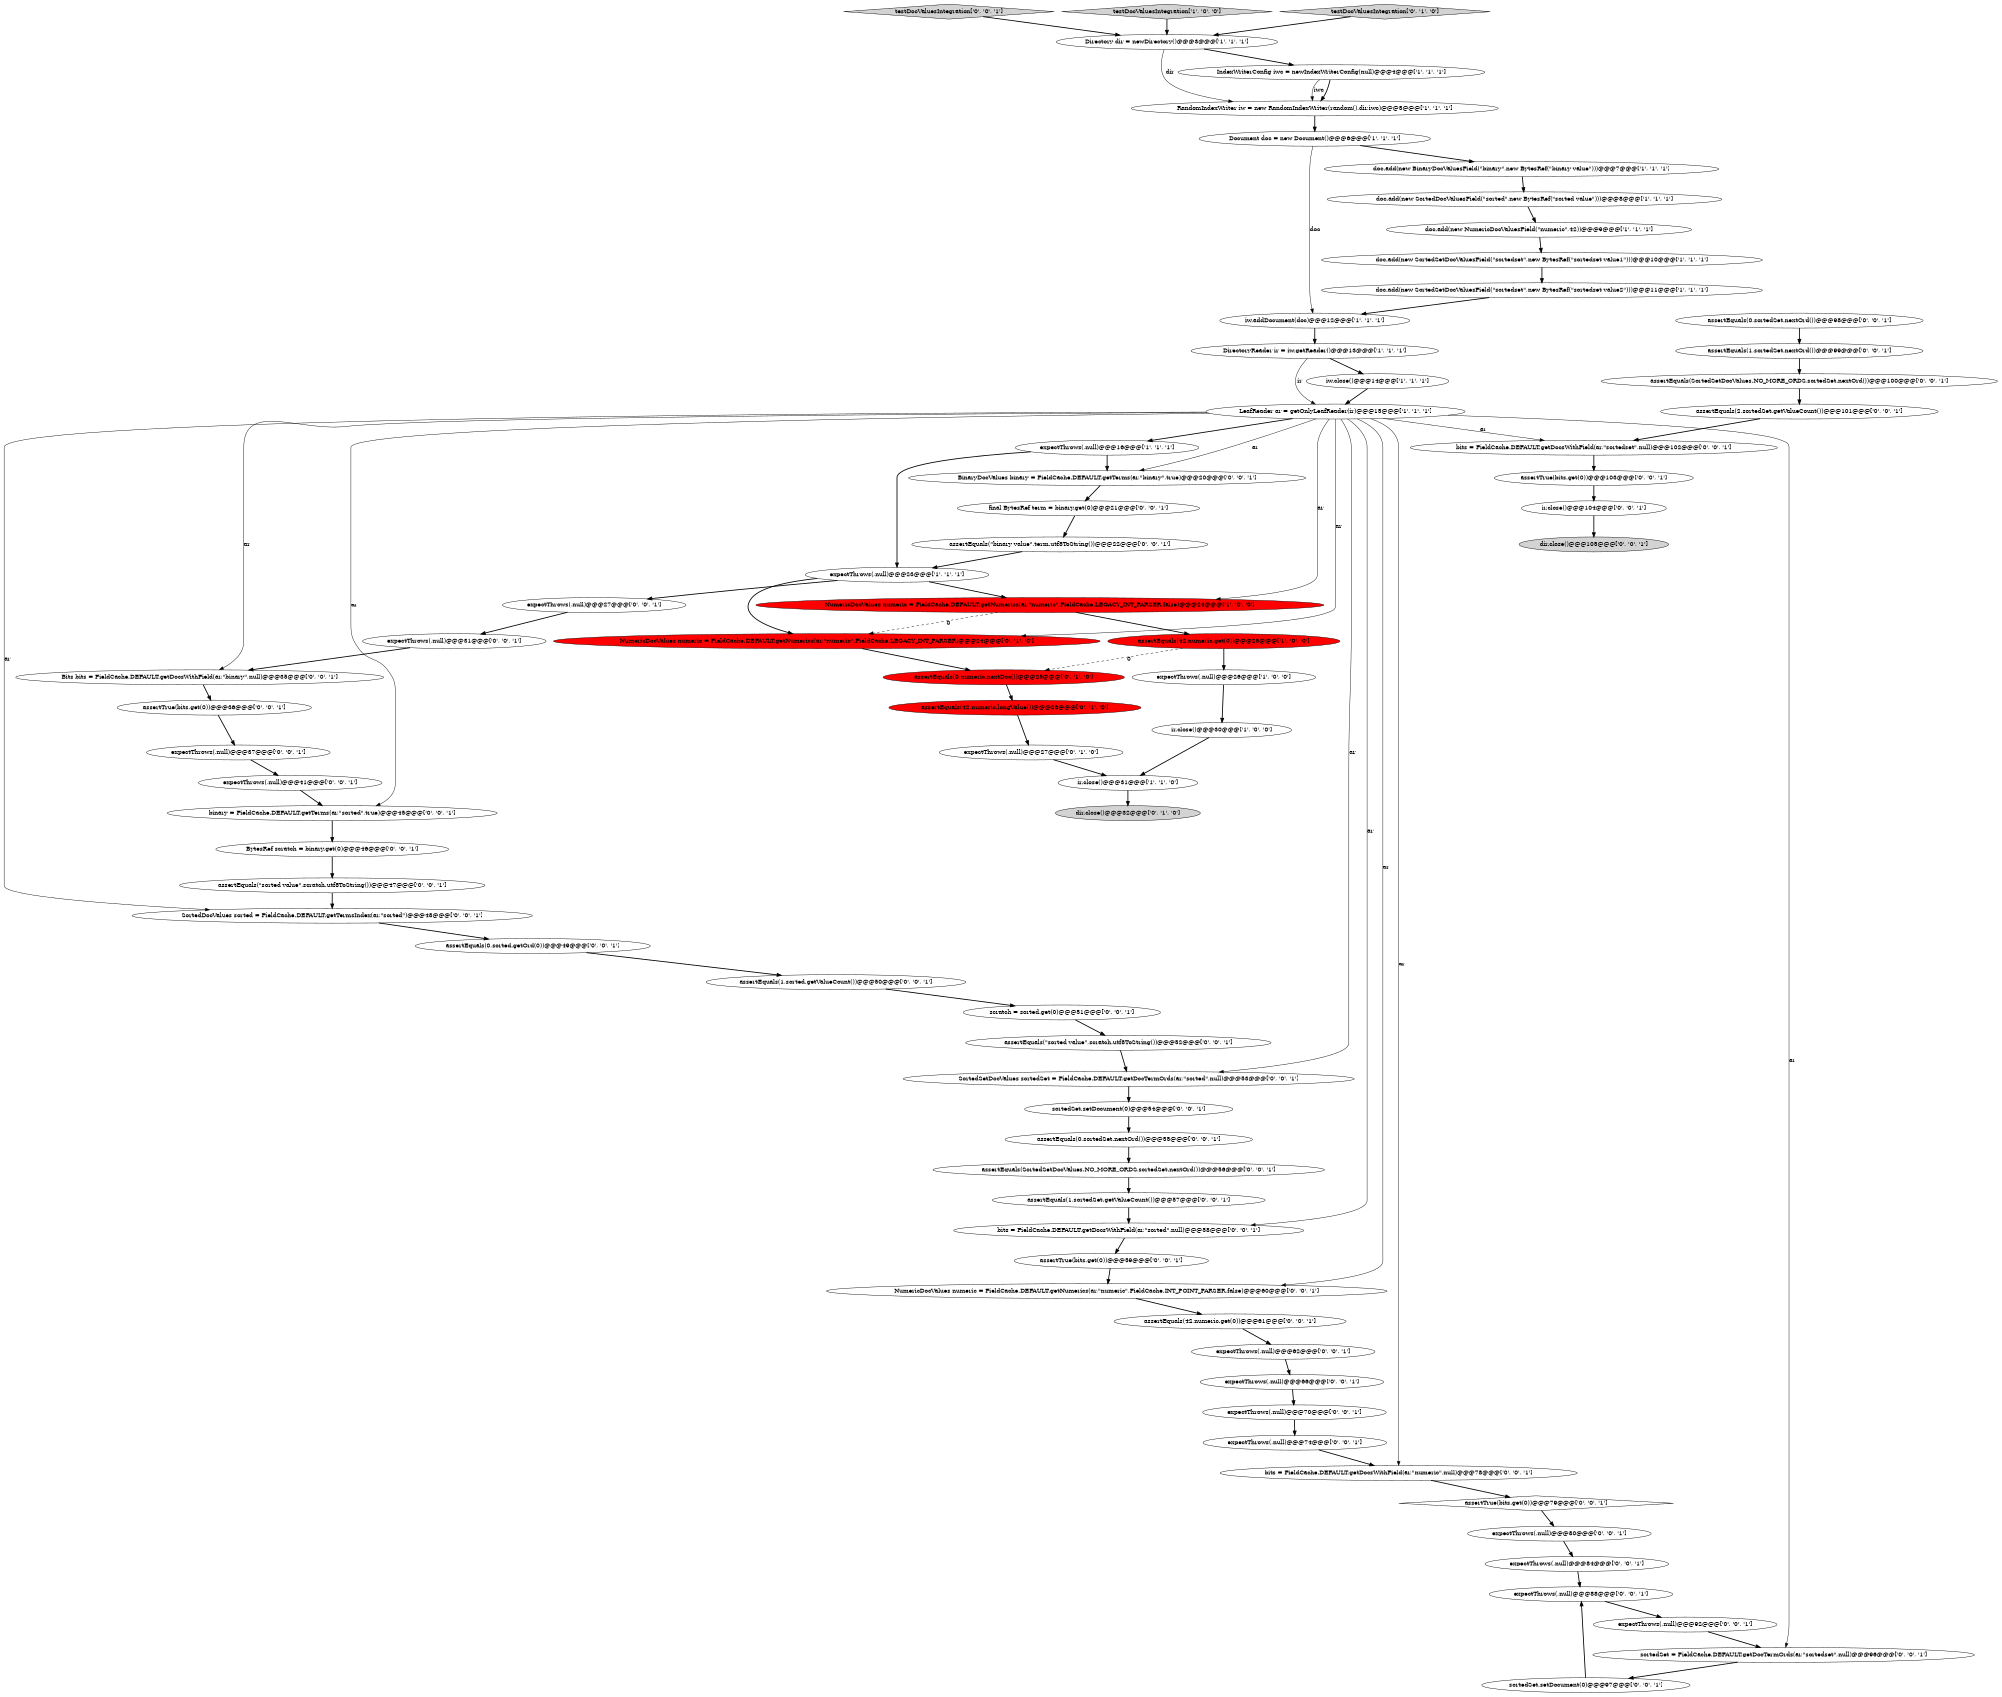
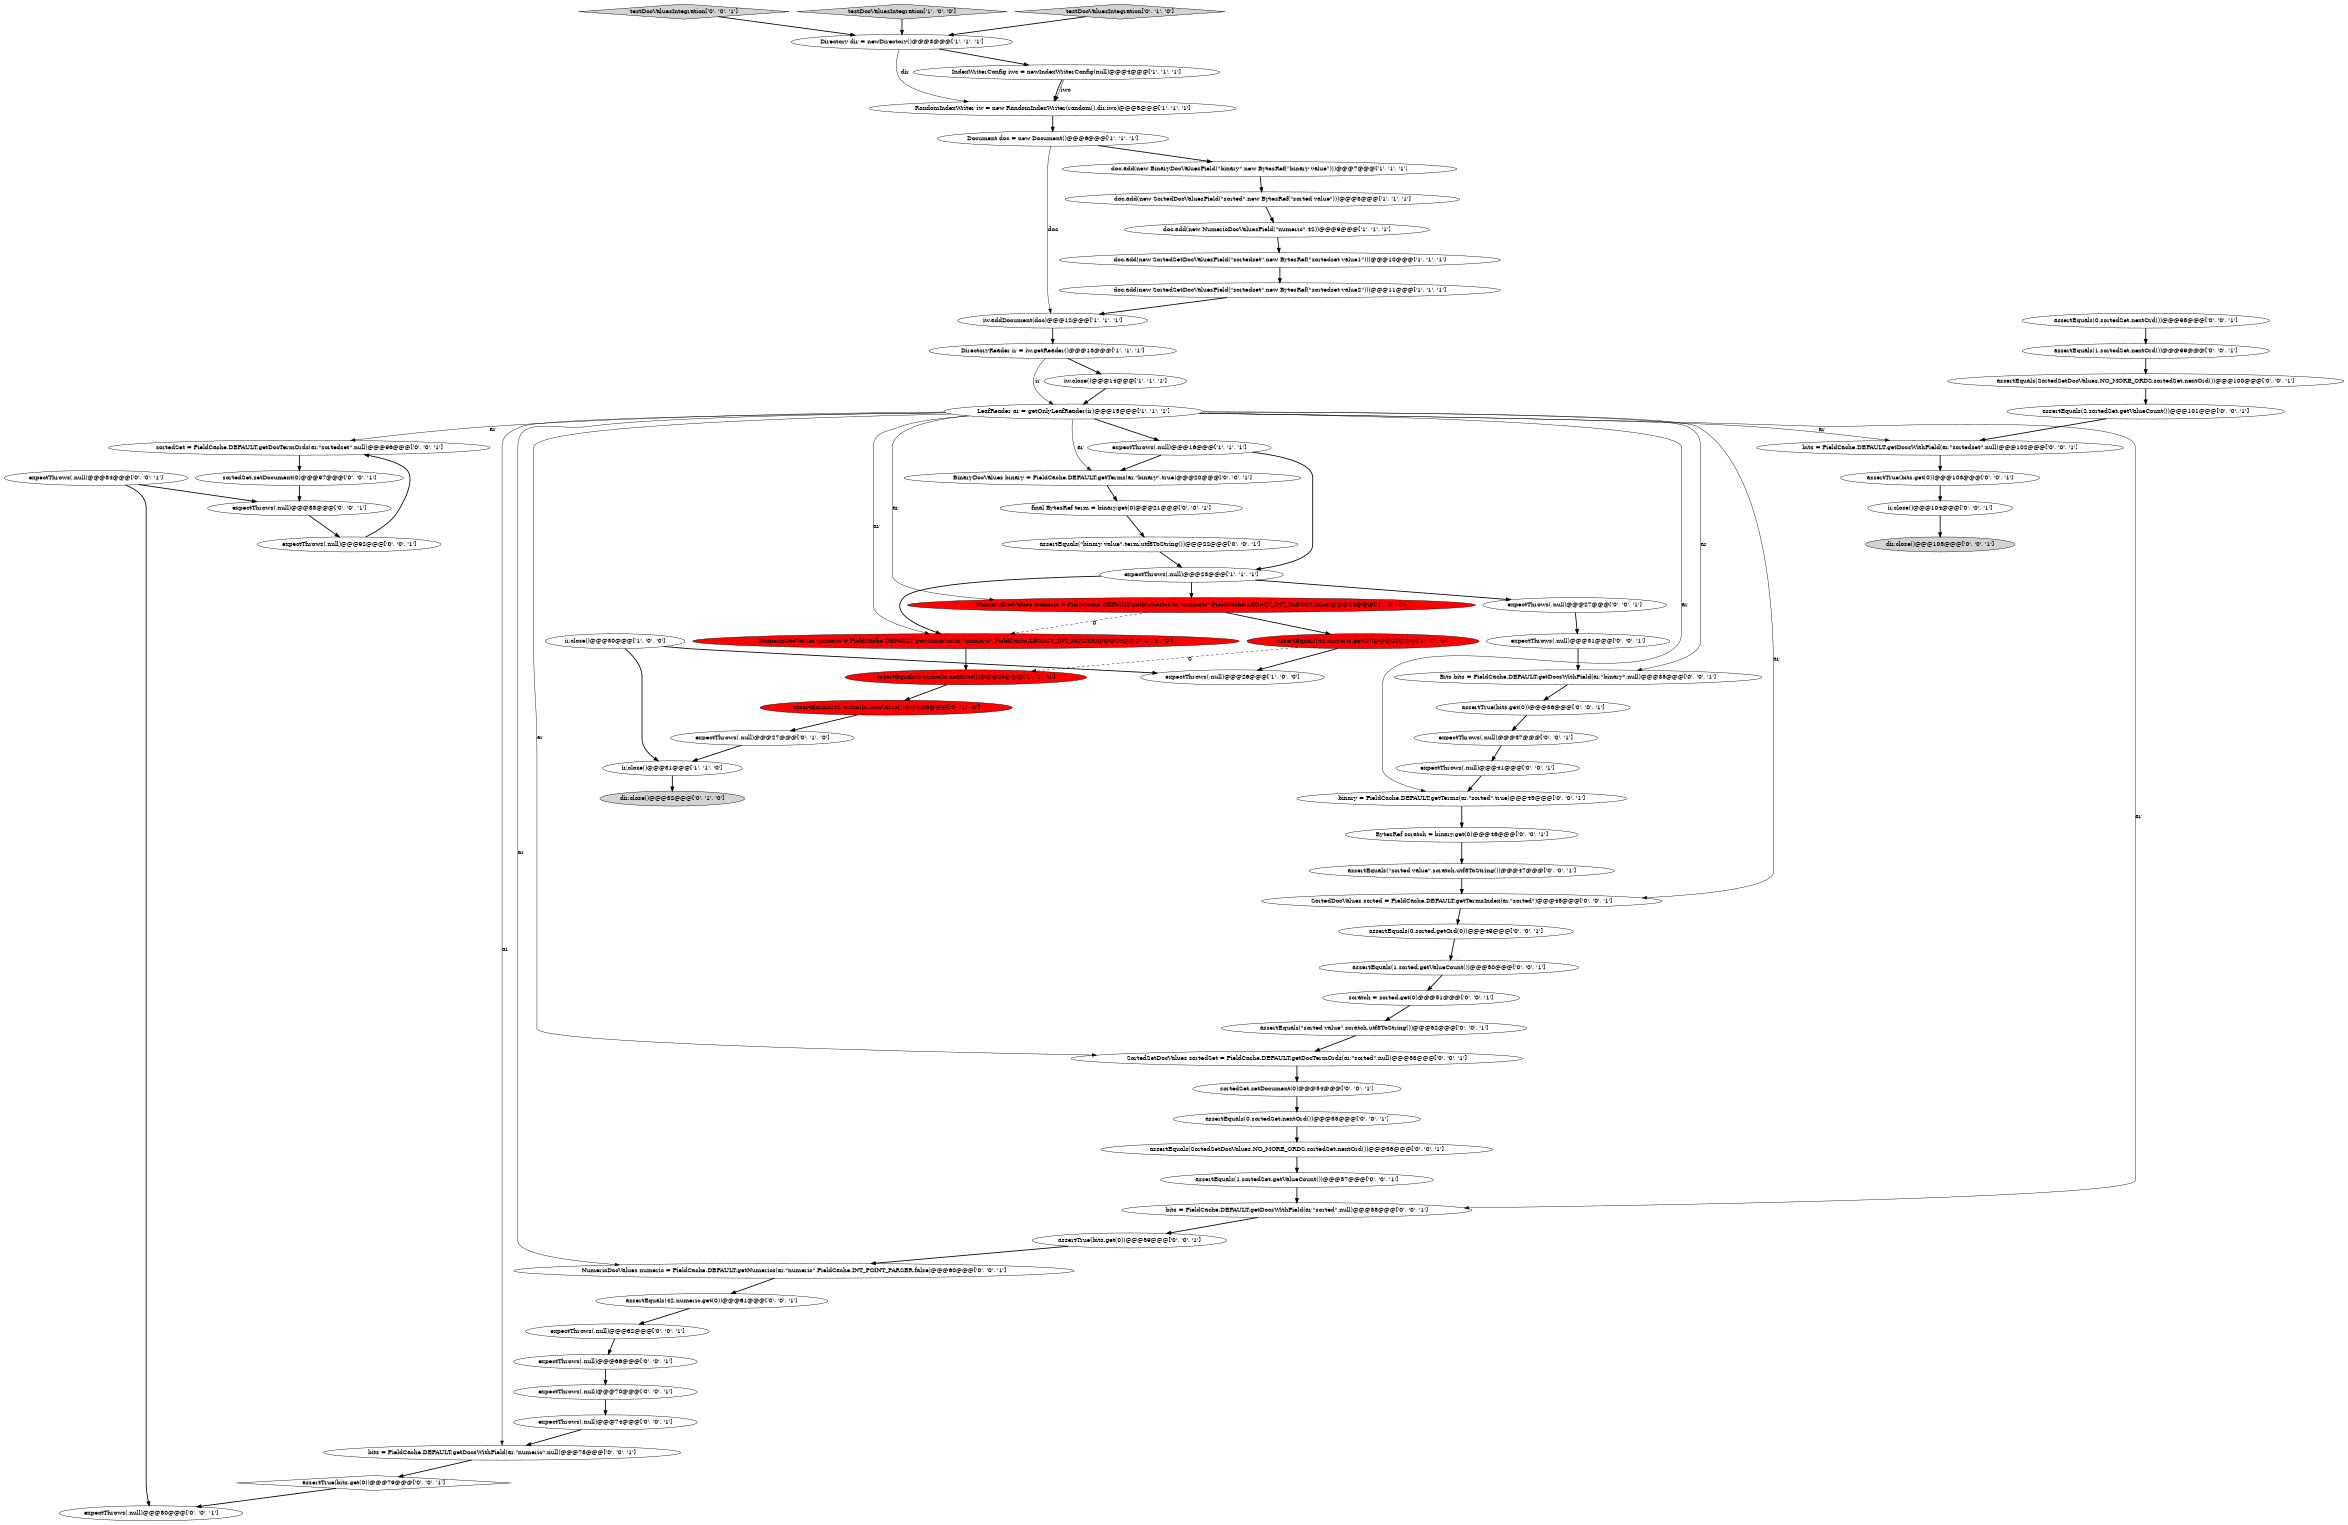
(1223, 702) -> (908, 660)
(1567, 1547) -> (146, 989)
